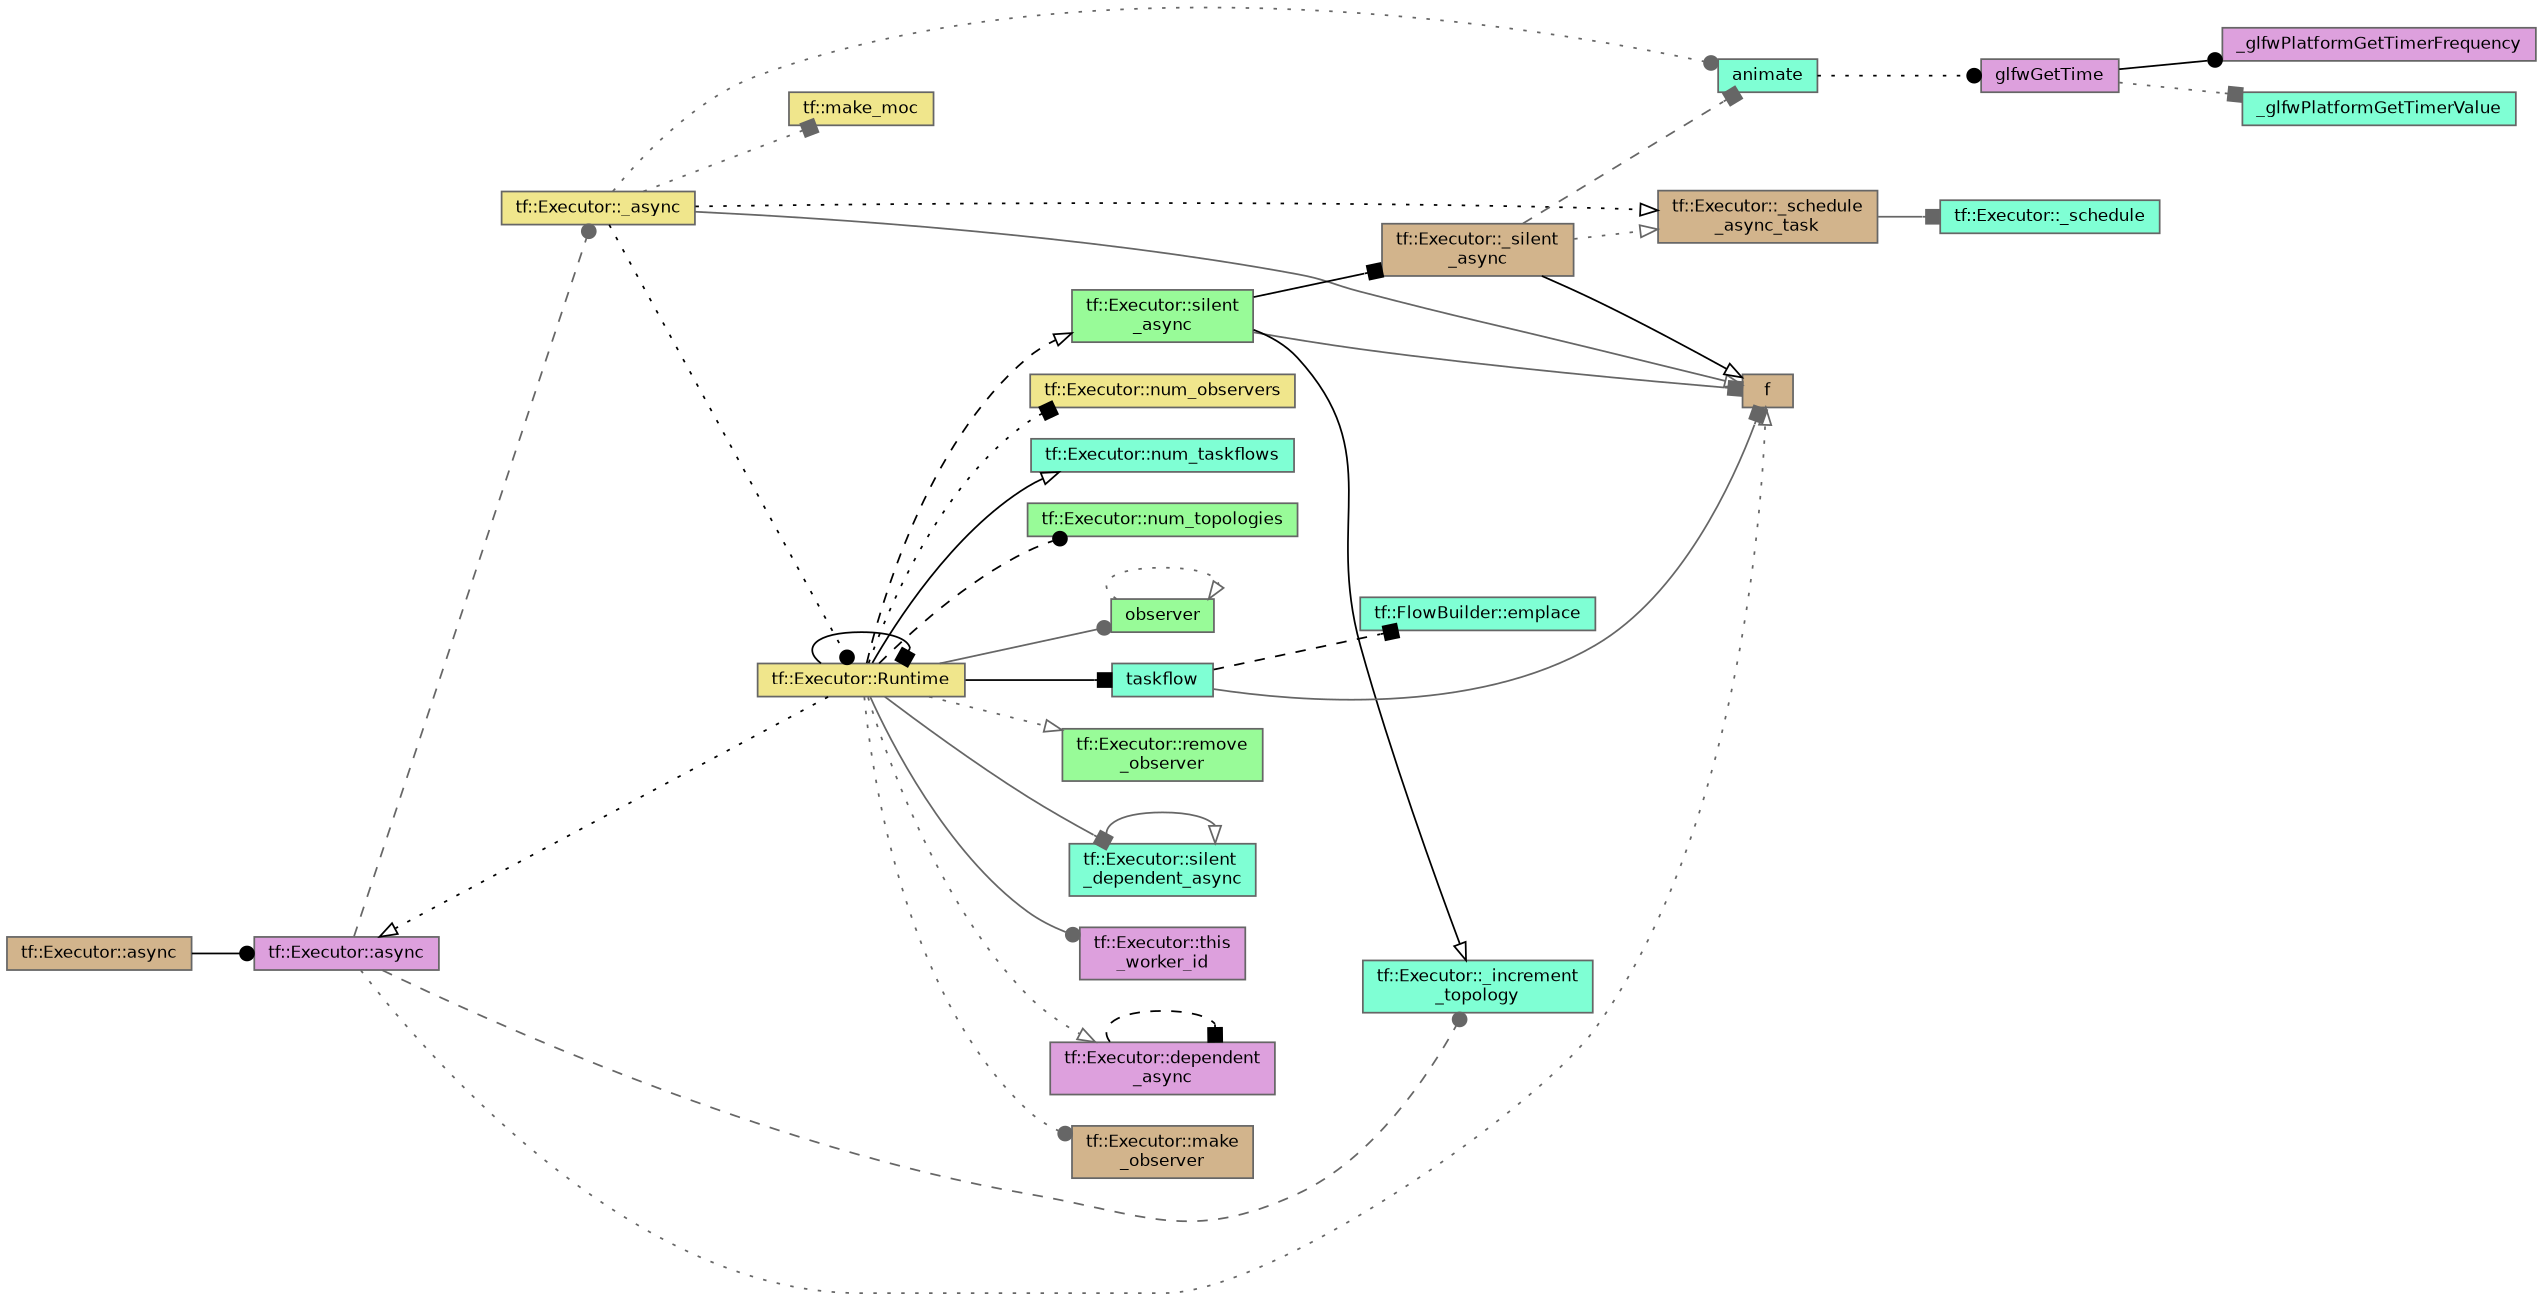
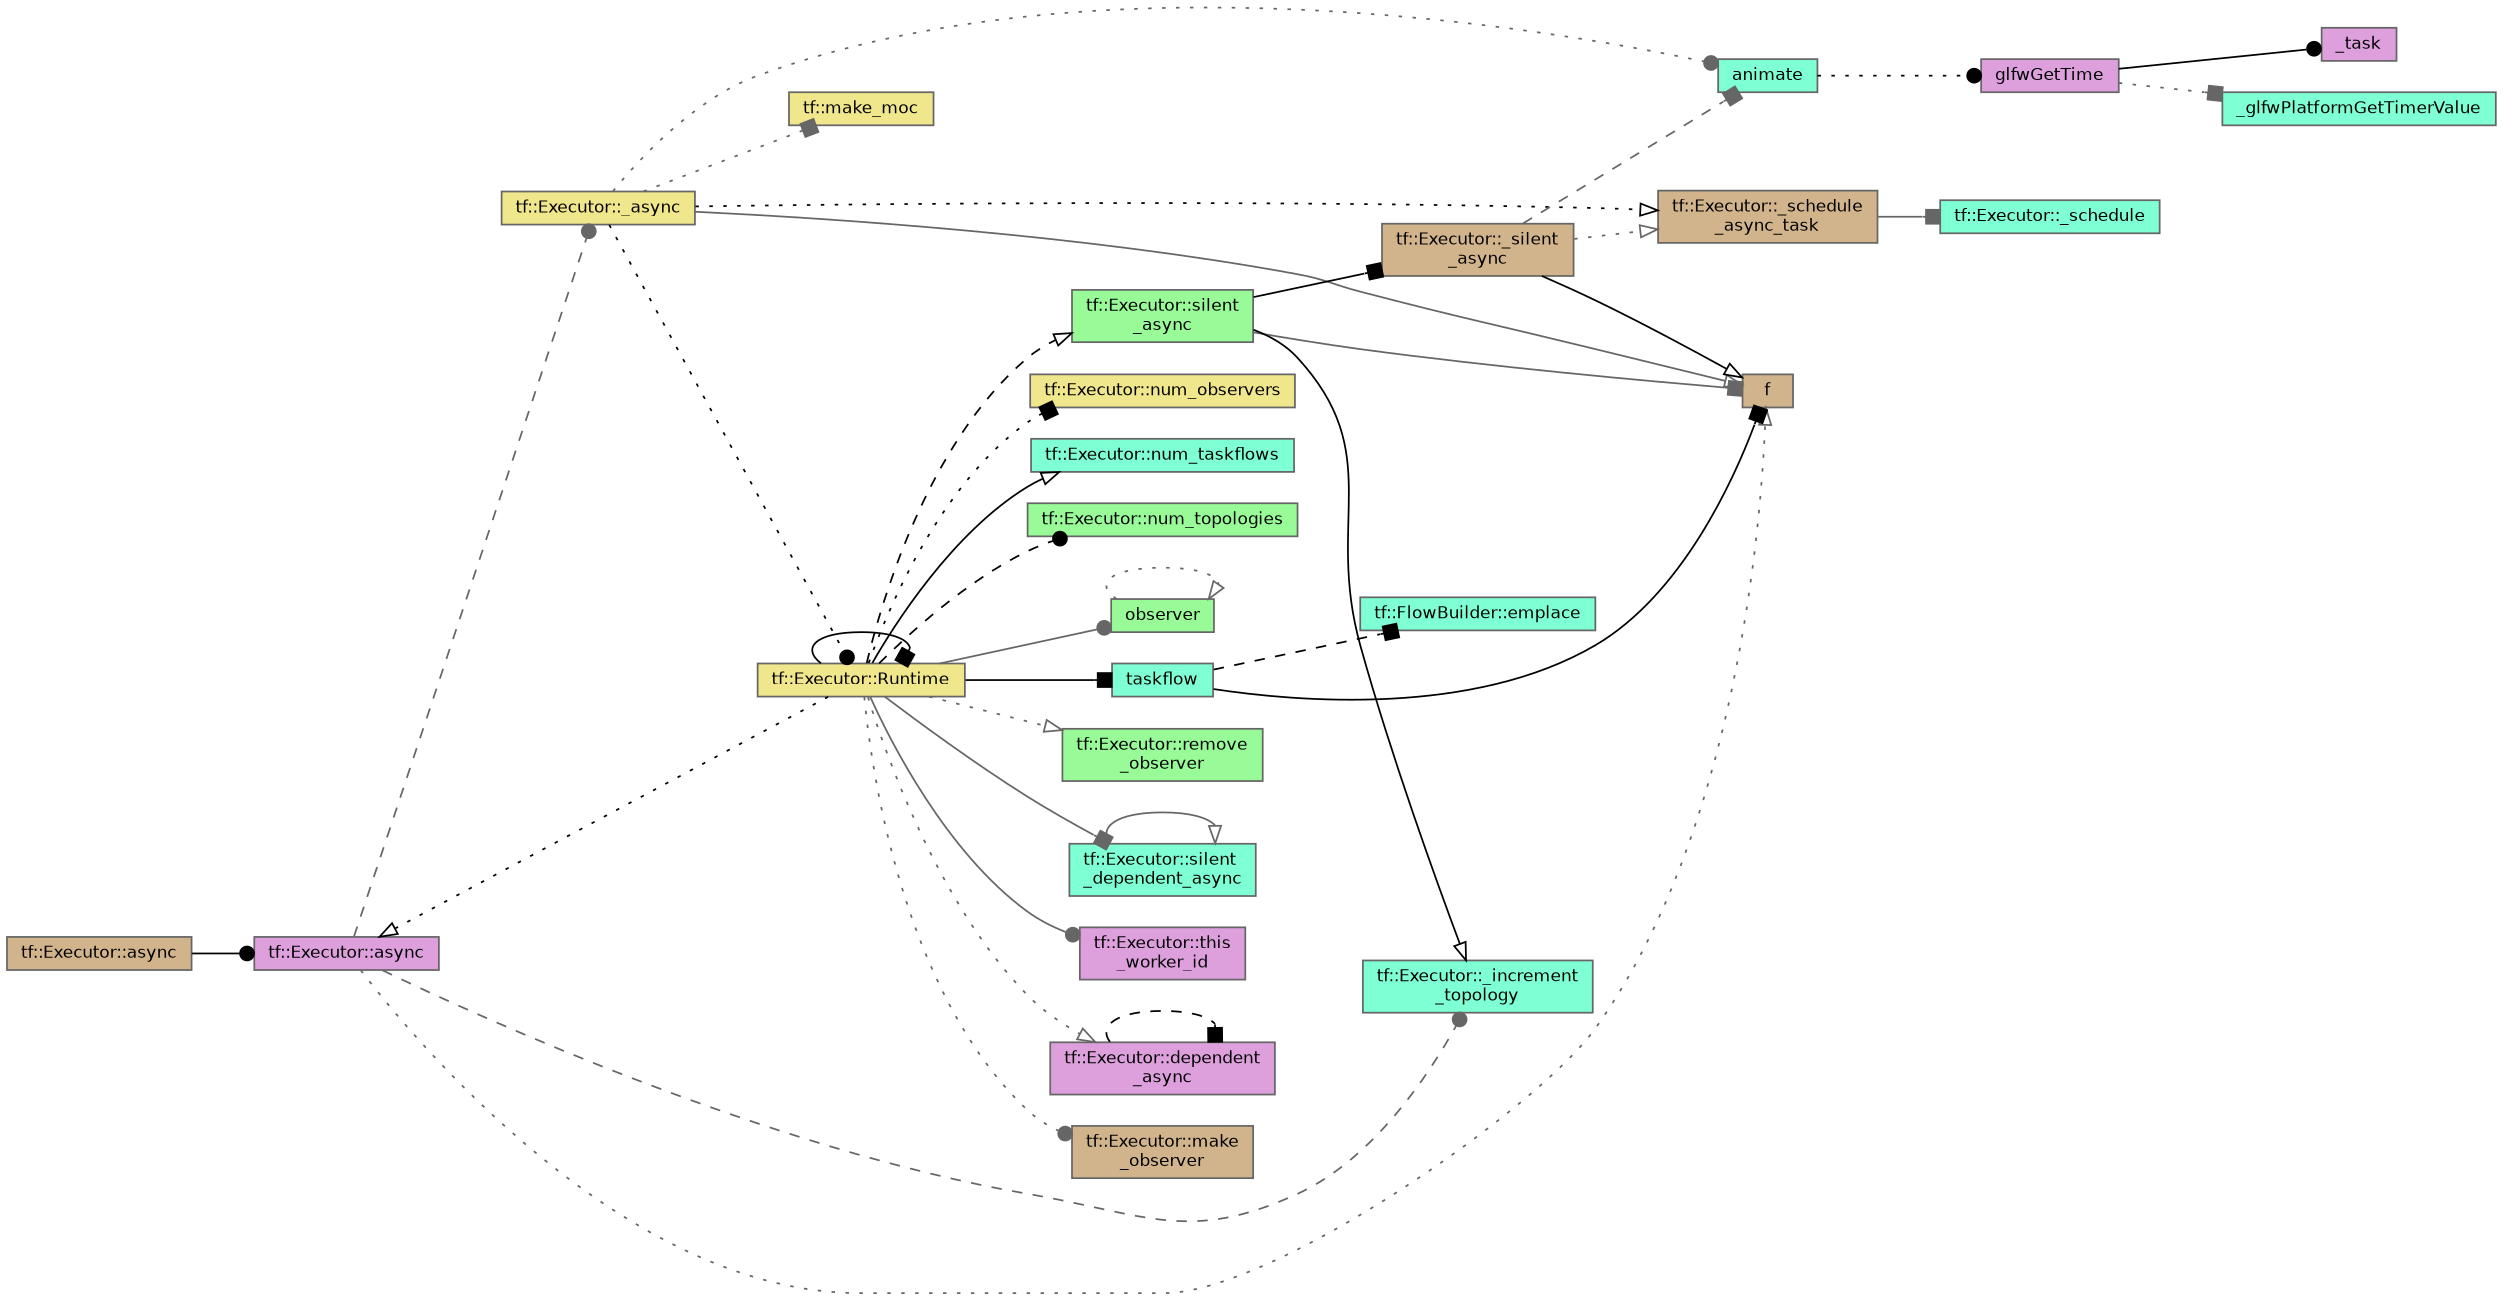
(2379, 44) -> (2359, 44)
(1544, 669) -> (1544, 669)
